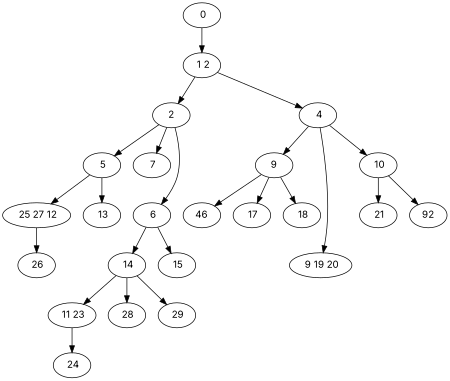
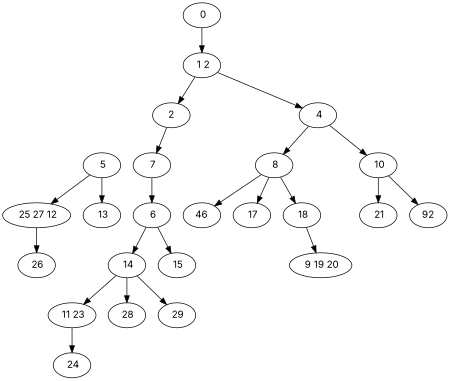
(140, 138) -> none
(179, 164) -> (152, 187)
(274, 165) -> (274, 165)
(327, 187) -> (310, 237)
